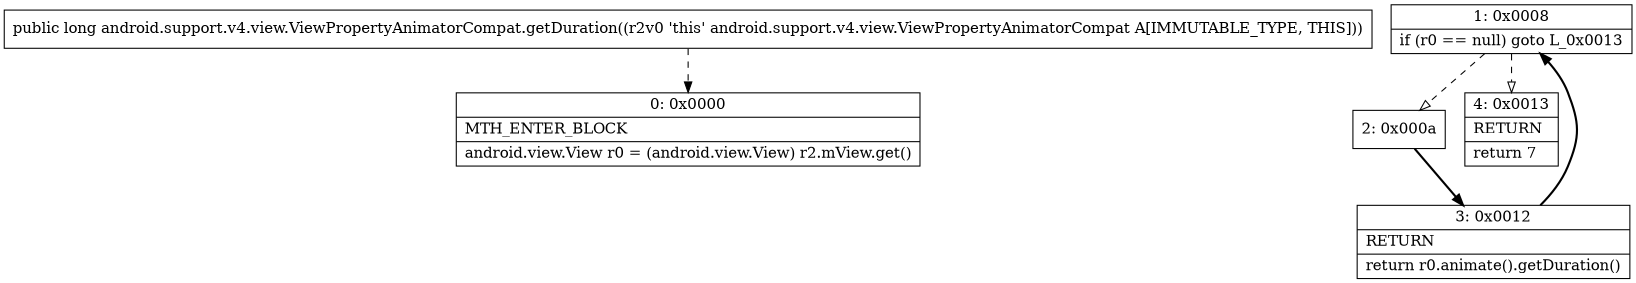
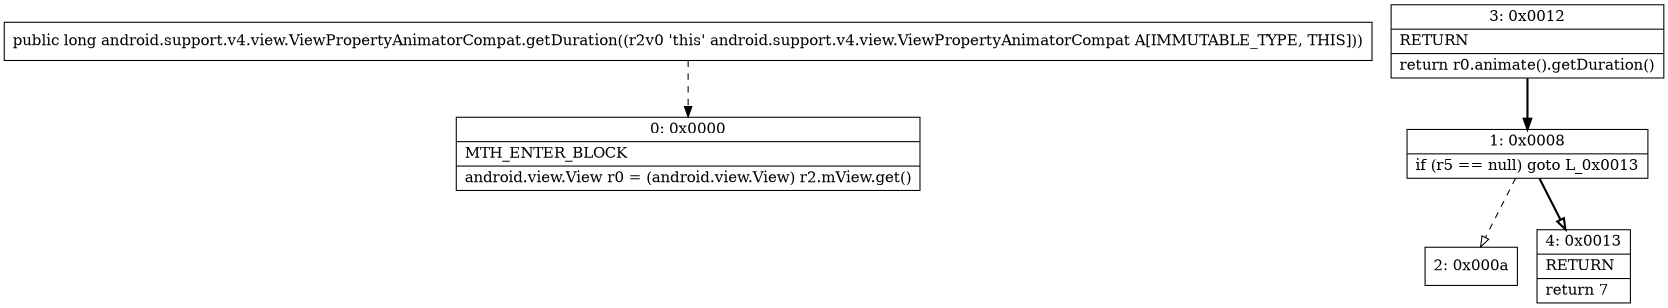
(1512, 41) -> (1527, 166)
(1512, 68) -> (1550, 199)
(1435, 173) -> none
